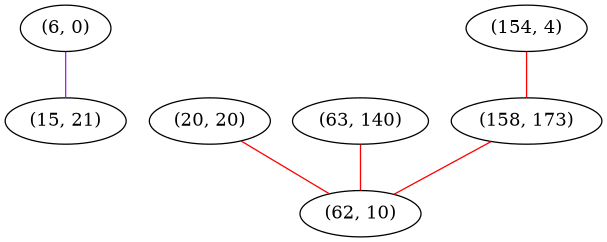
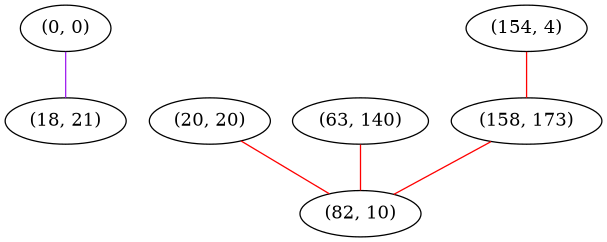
(66, 28) -> (66, 28)
(66, 121) -> (66, 121)
(360, 214) -> (360, 214)
